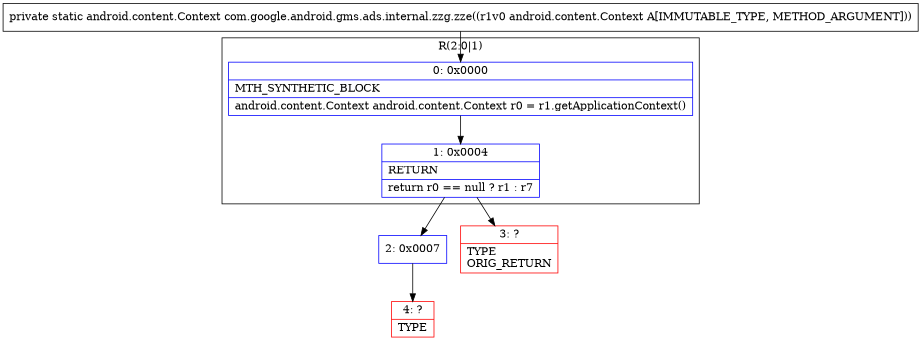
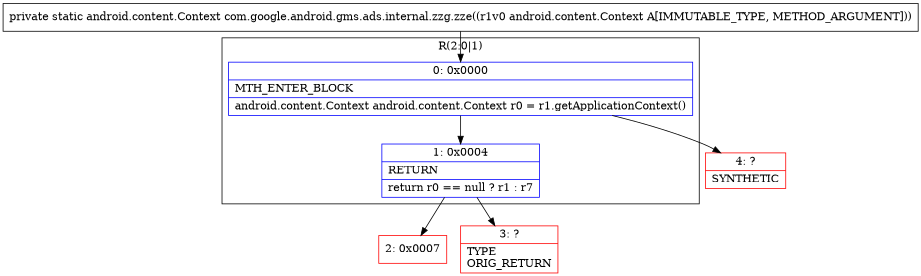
(307, 88) -> (294, 88)
(413, 249) -> (413, 249)
(413, 279) -> (664, 130)
(413, 328) -> (746, 179)
